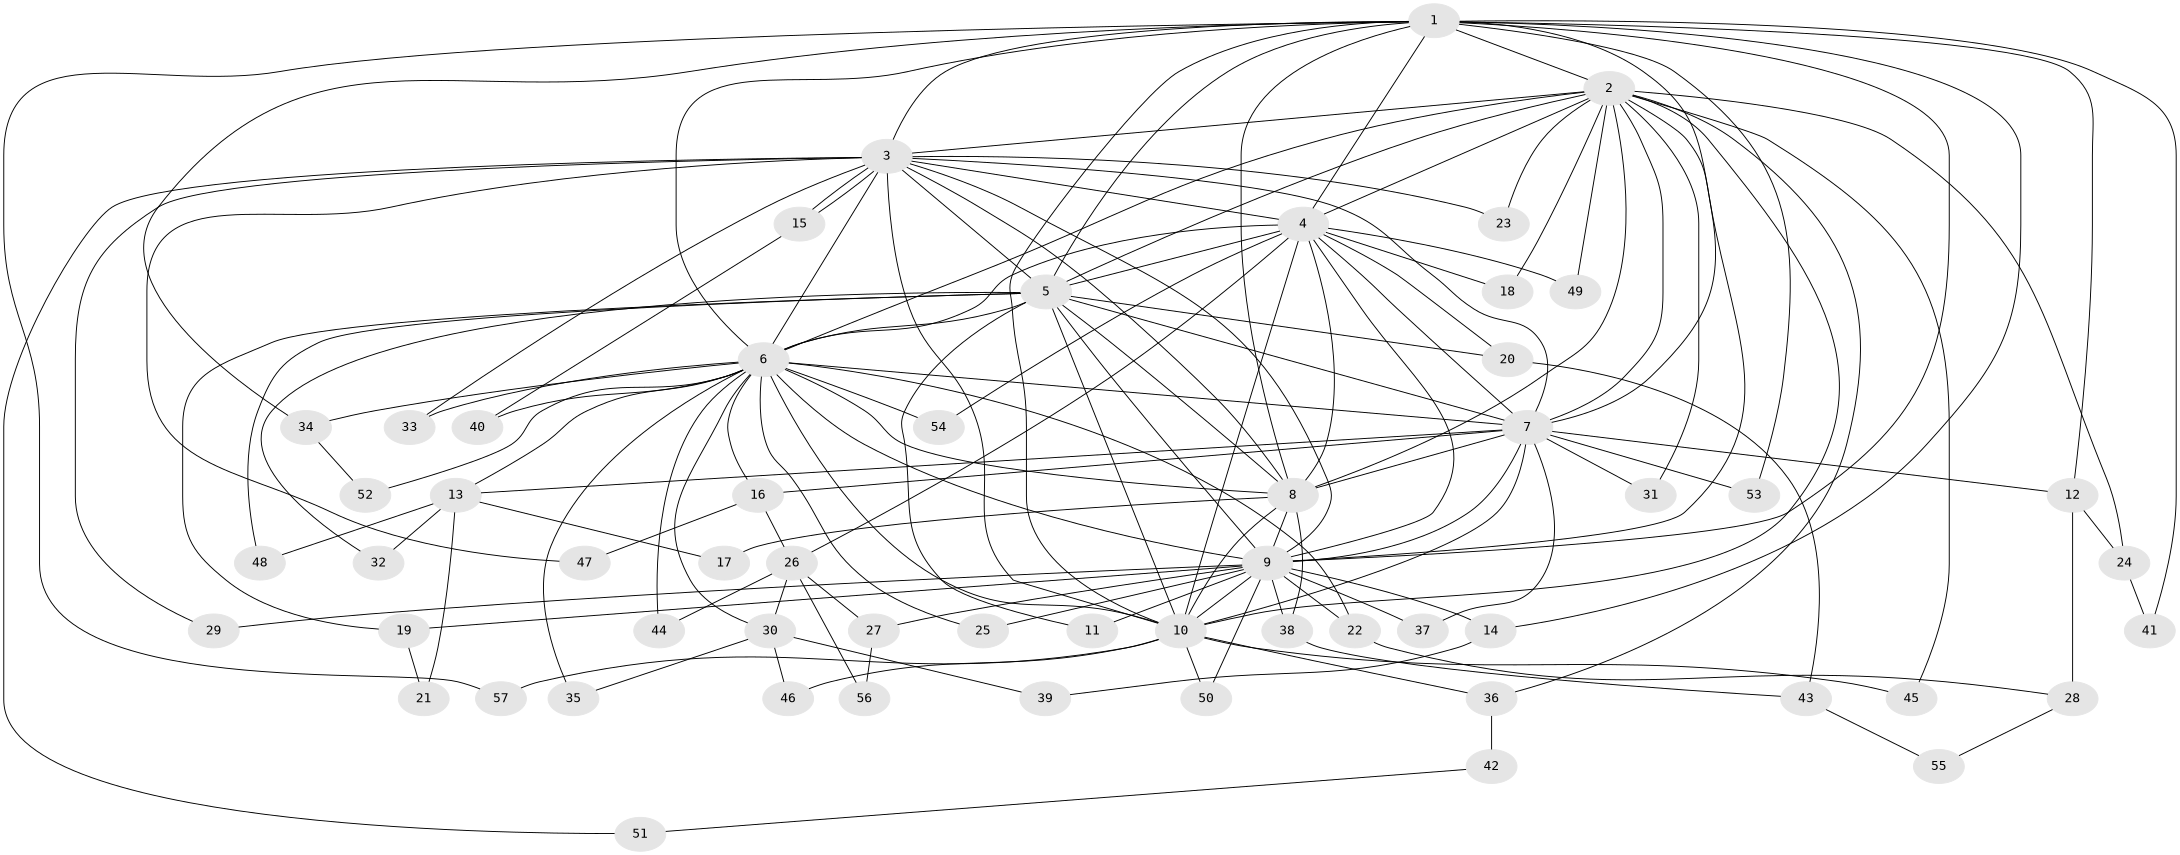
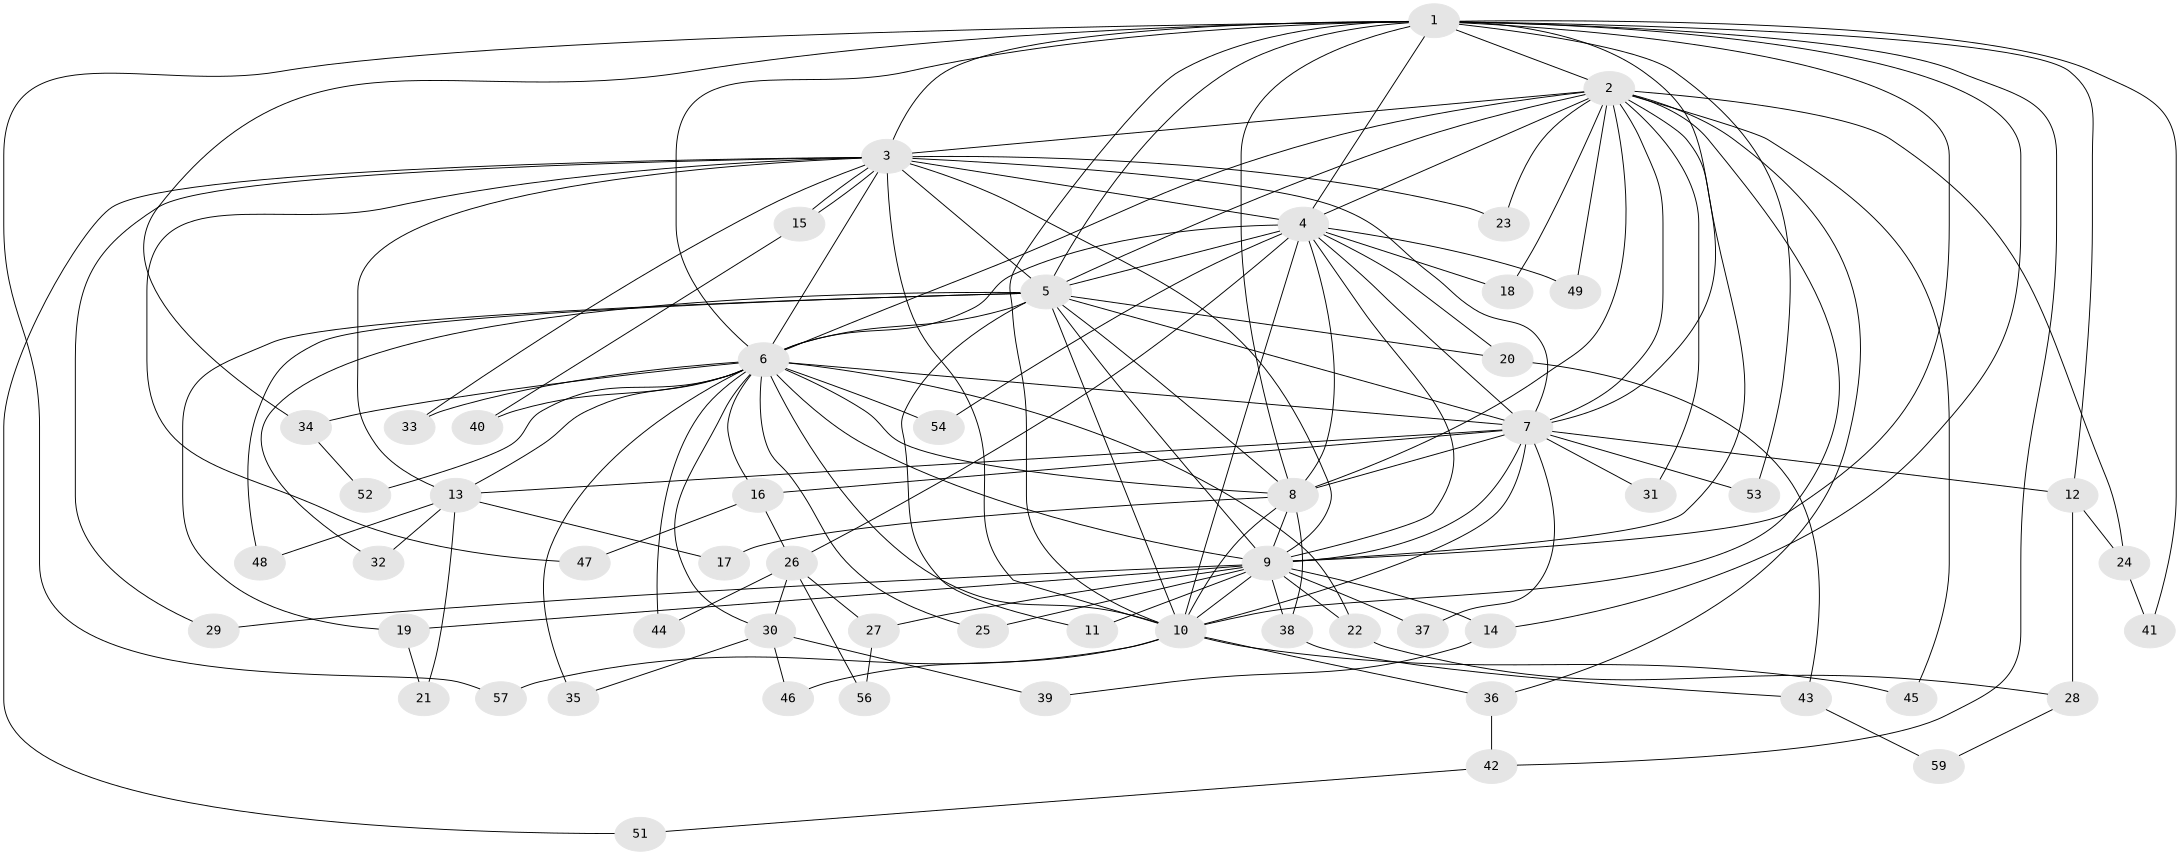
(1103, 294) -> (480, 207)
none -> (2047, 350)
(1206, 699) -> none
(1939, 767) -> (1939, 767)
